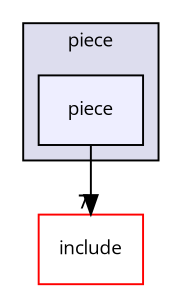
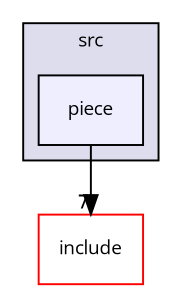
(91, 42) -> (91, 42)
